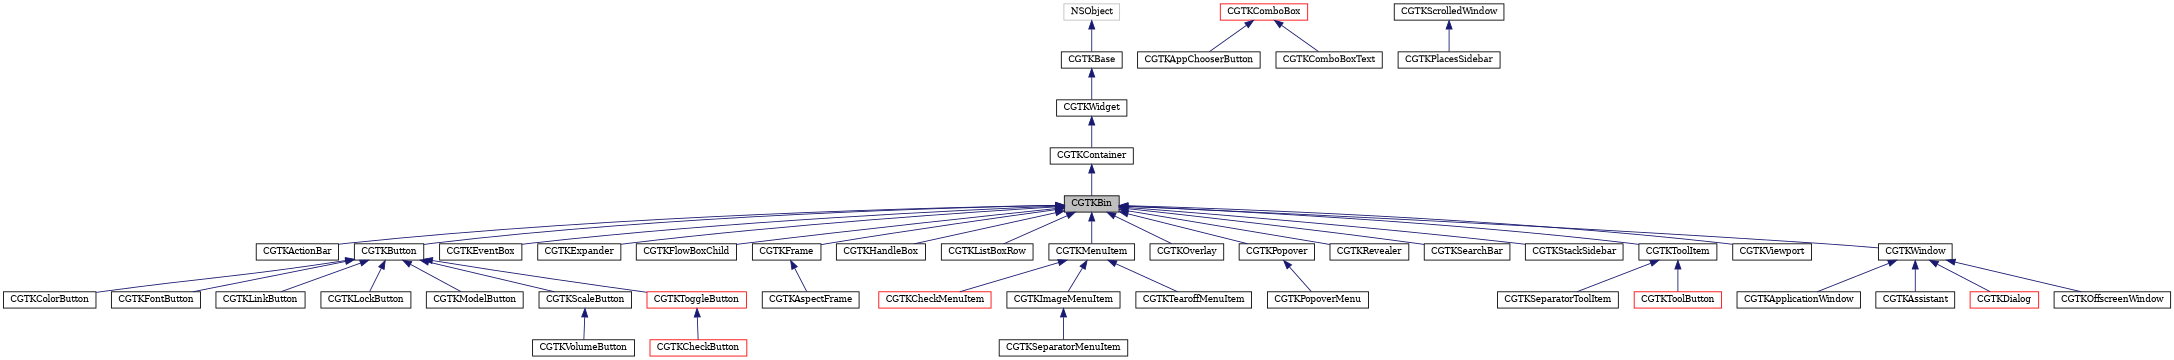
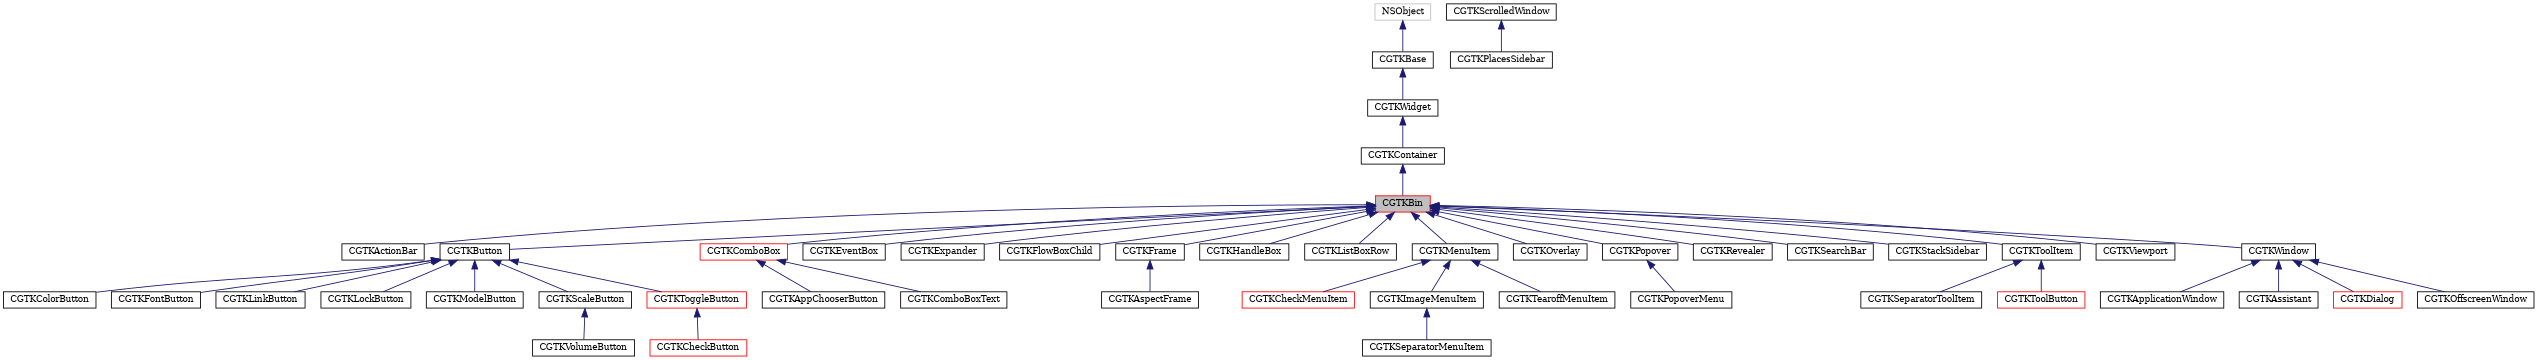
(1092, 204) -> (1403, 204)
none -> (1077, 220)
